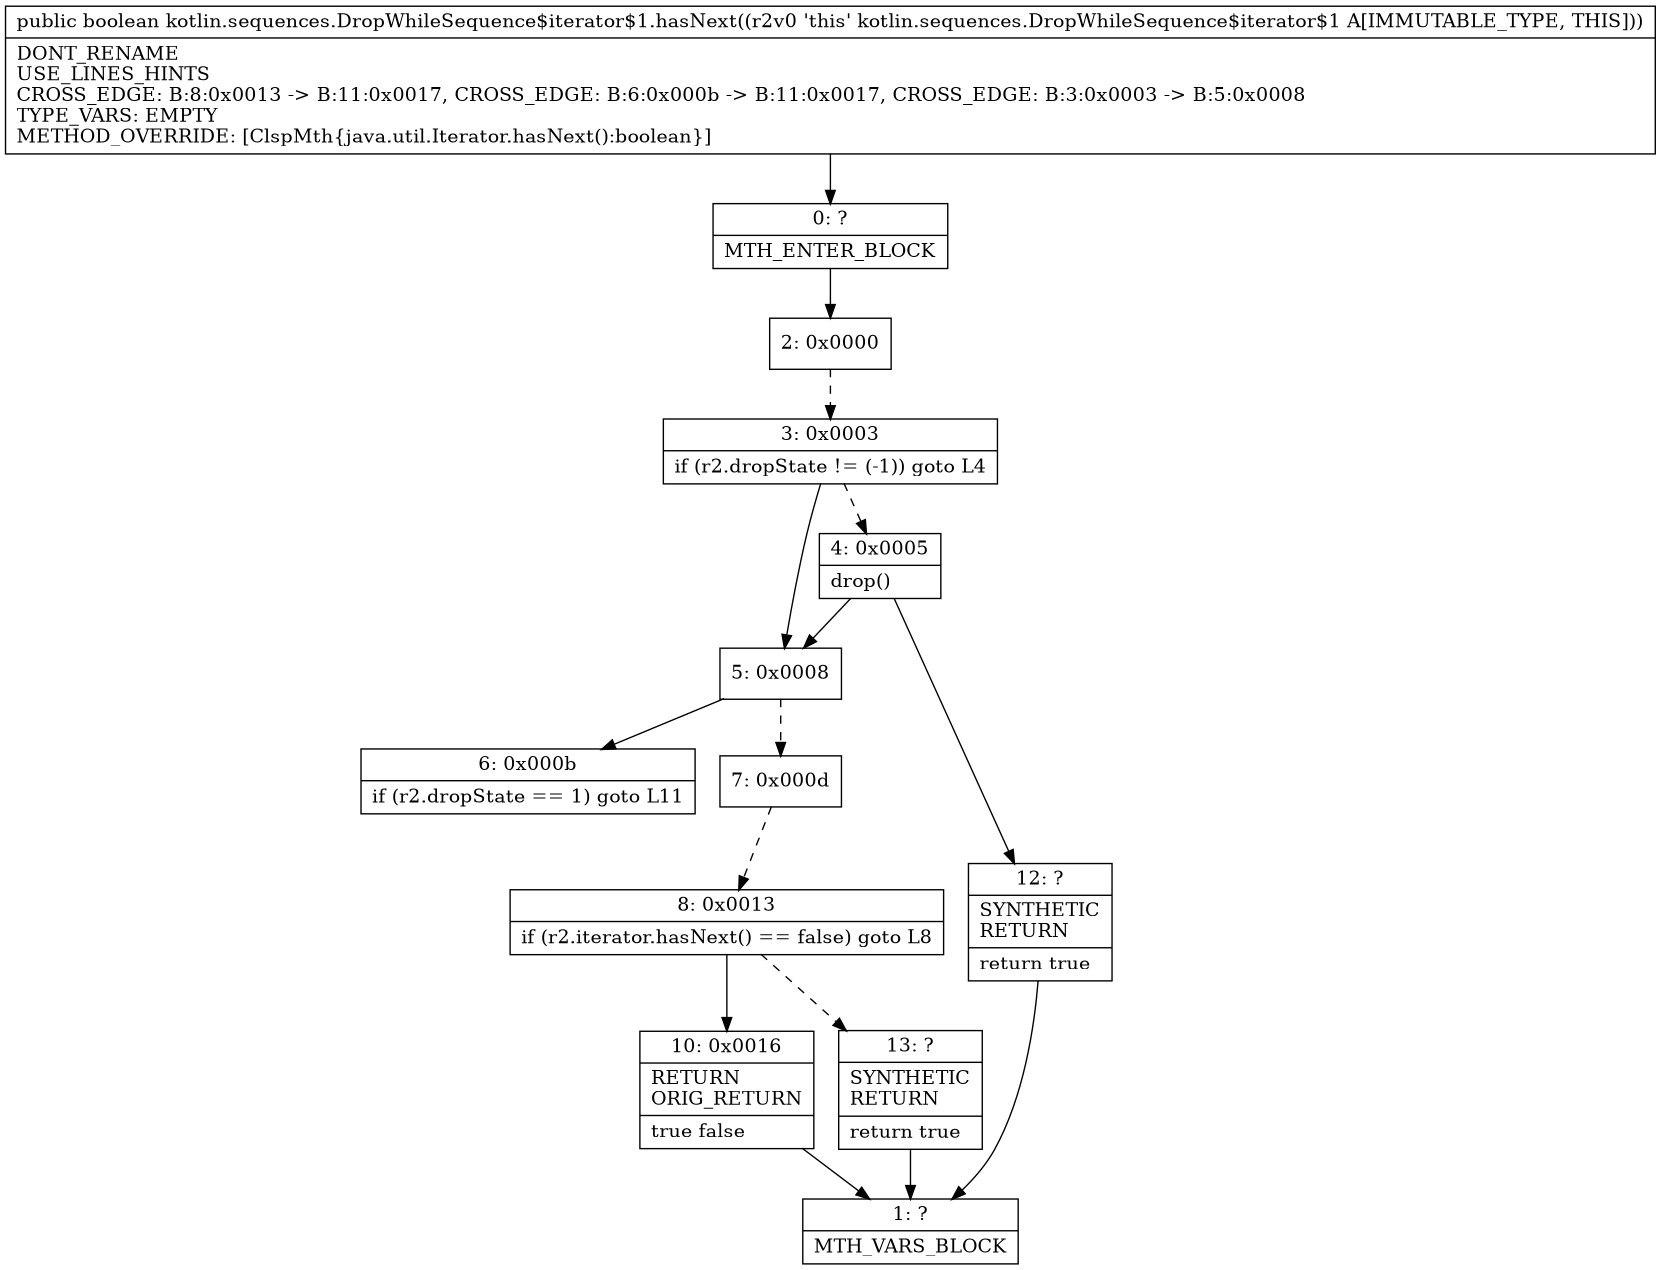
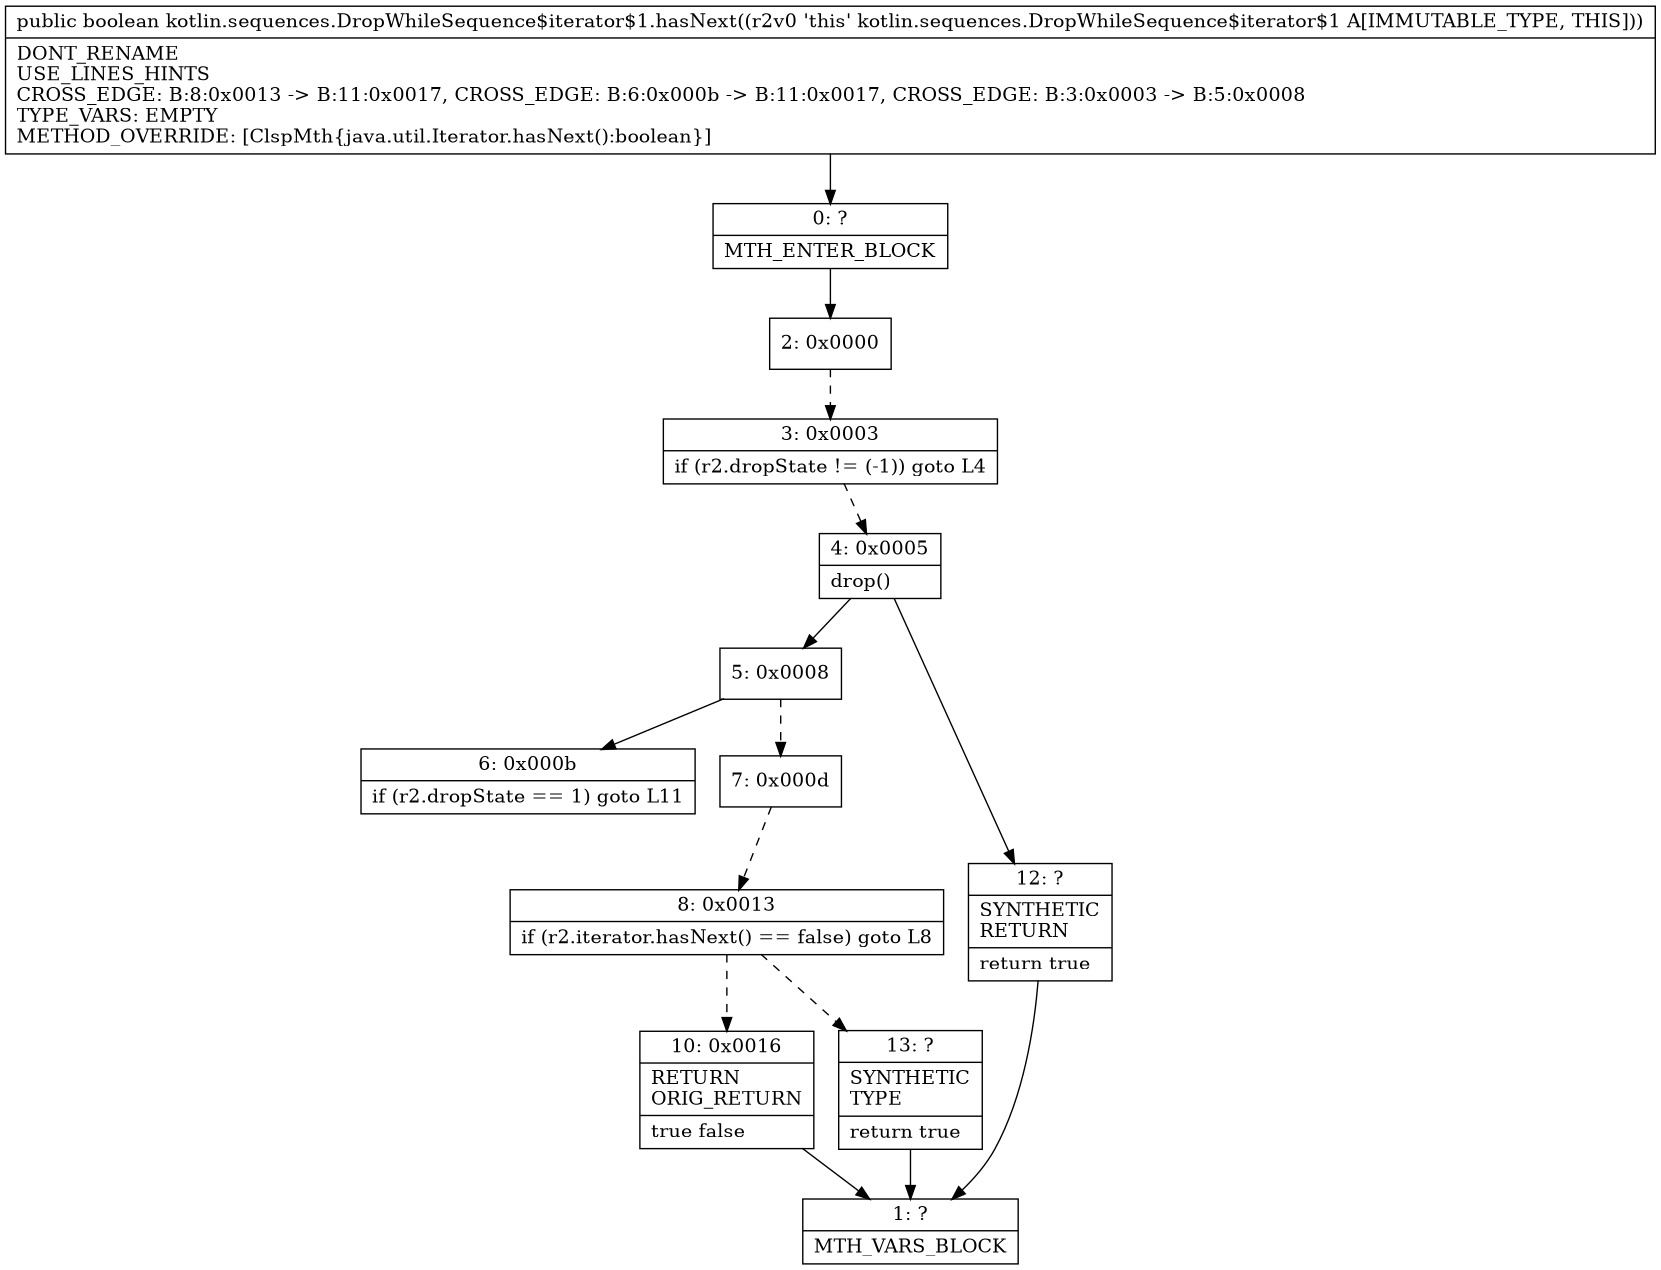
(801, 558) -> none
(727, 986) -> (727, 986)
(895, 1099) -> (877, 1099)
